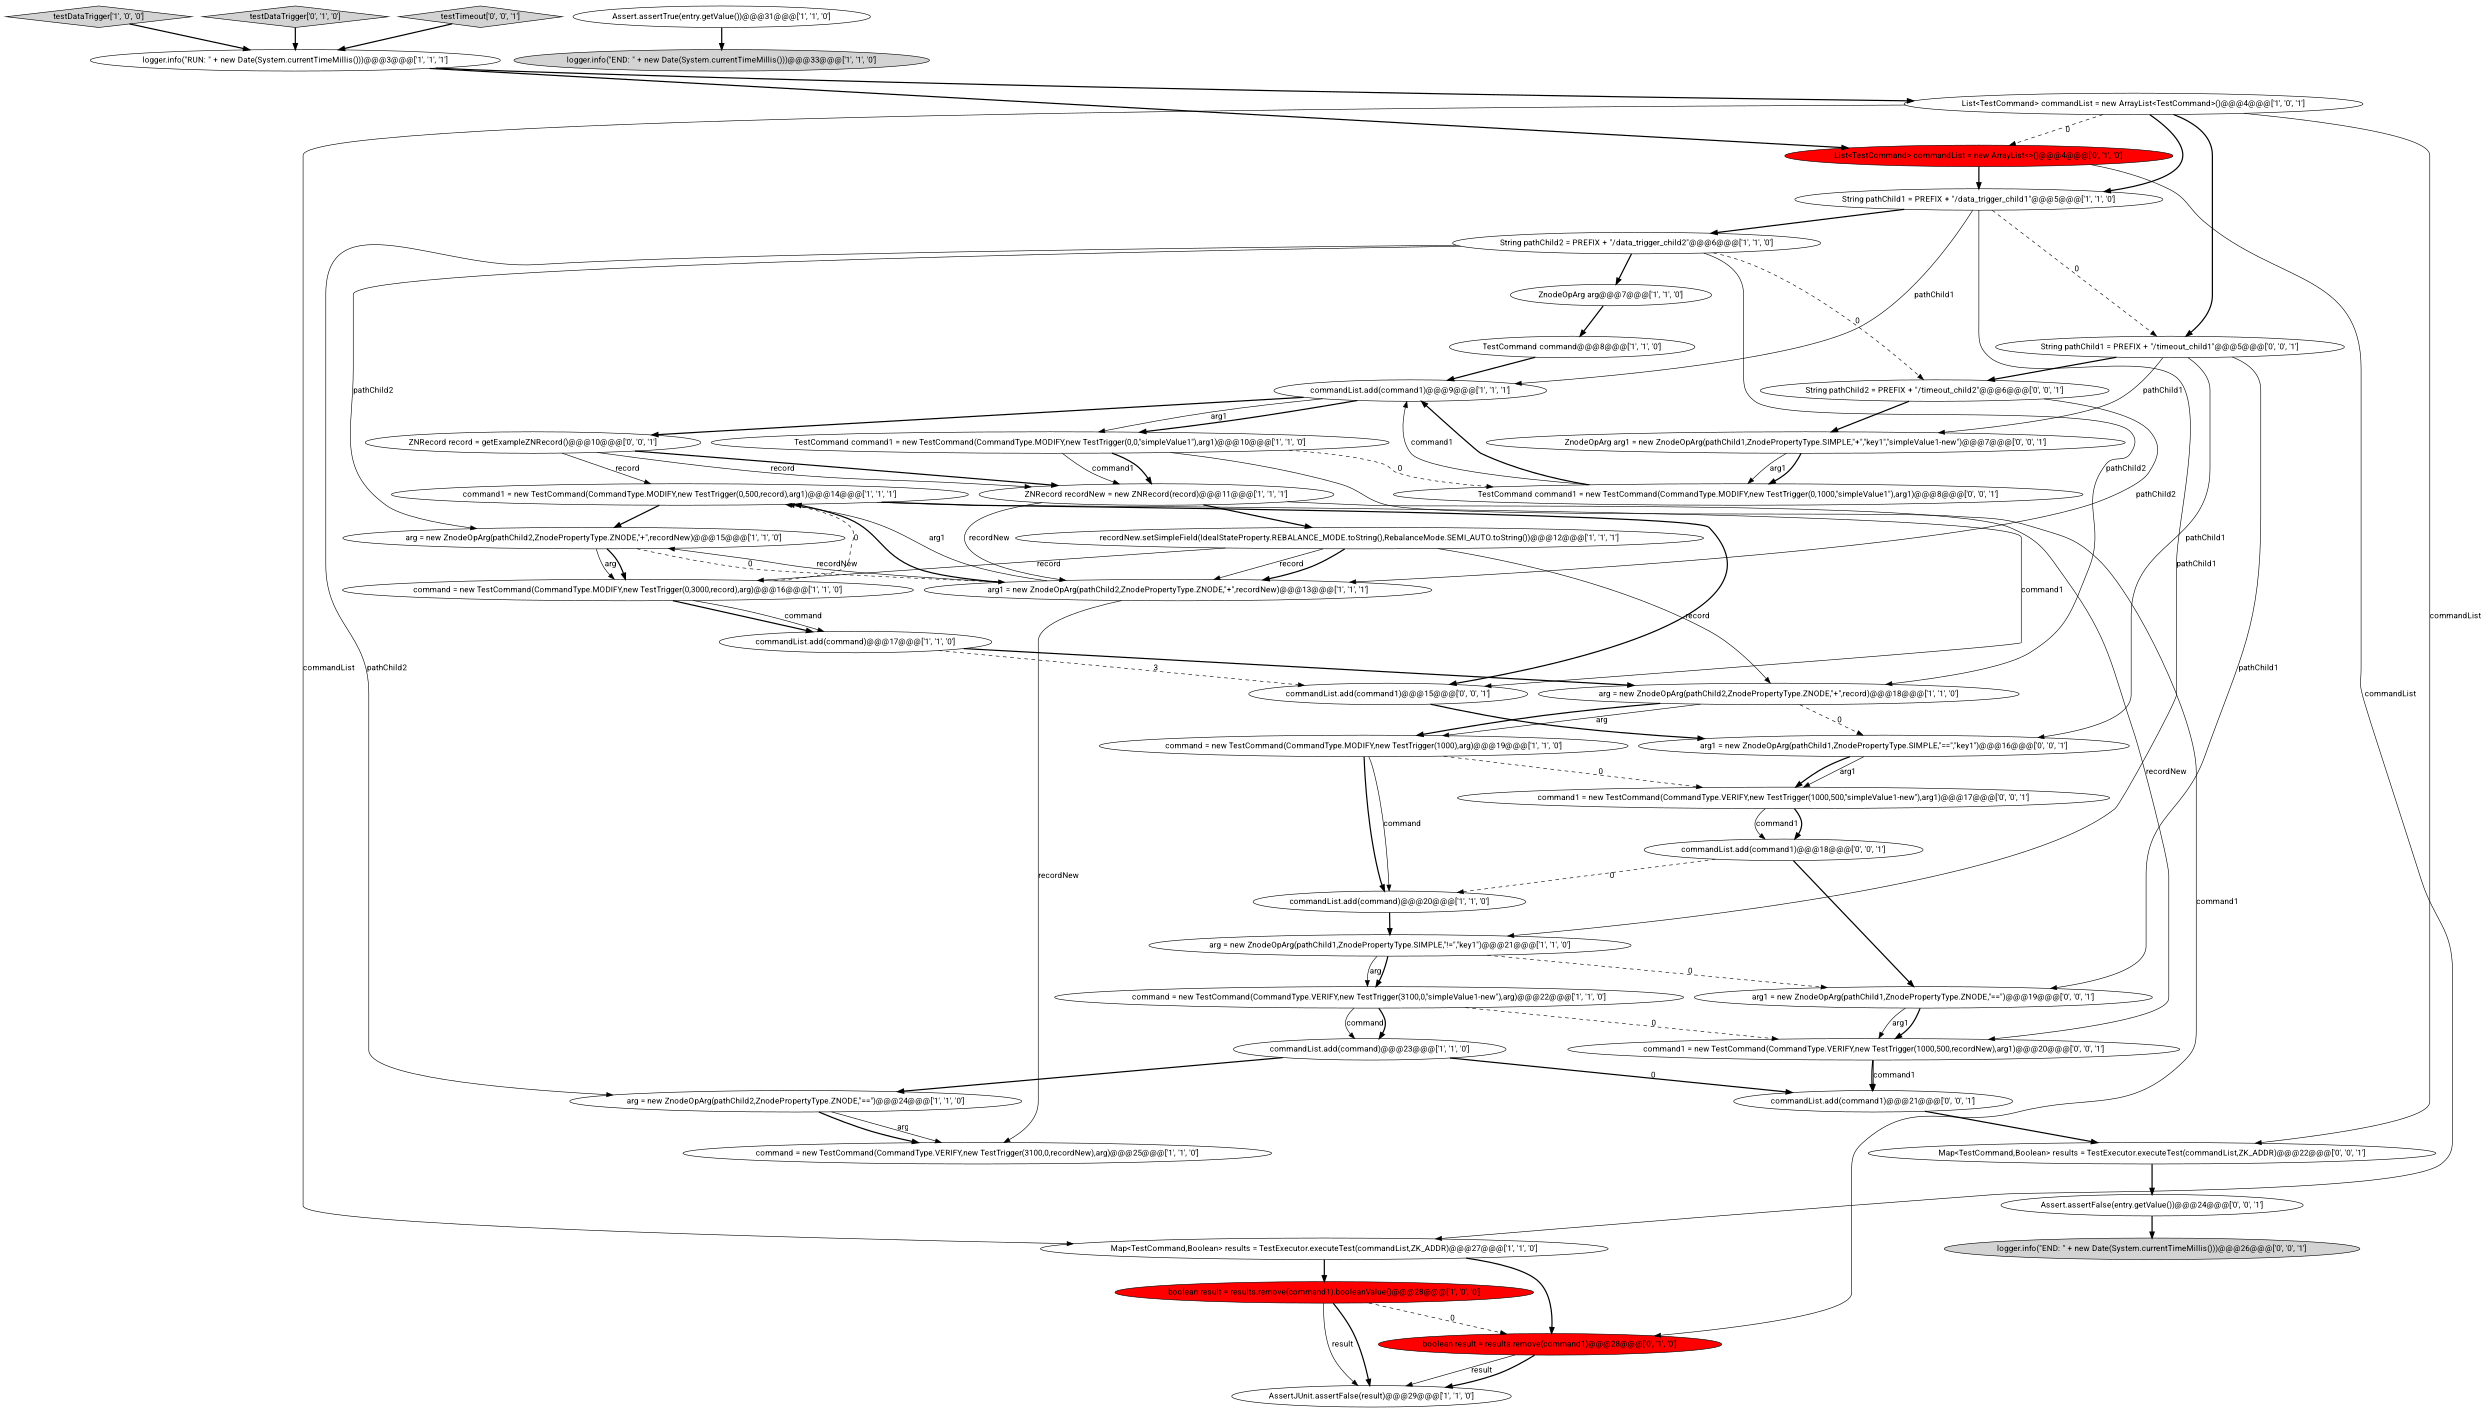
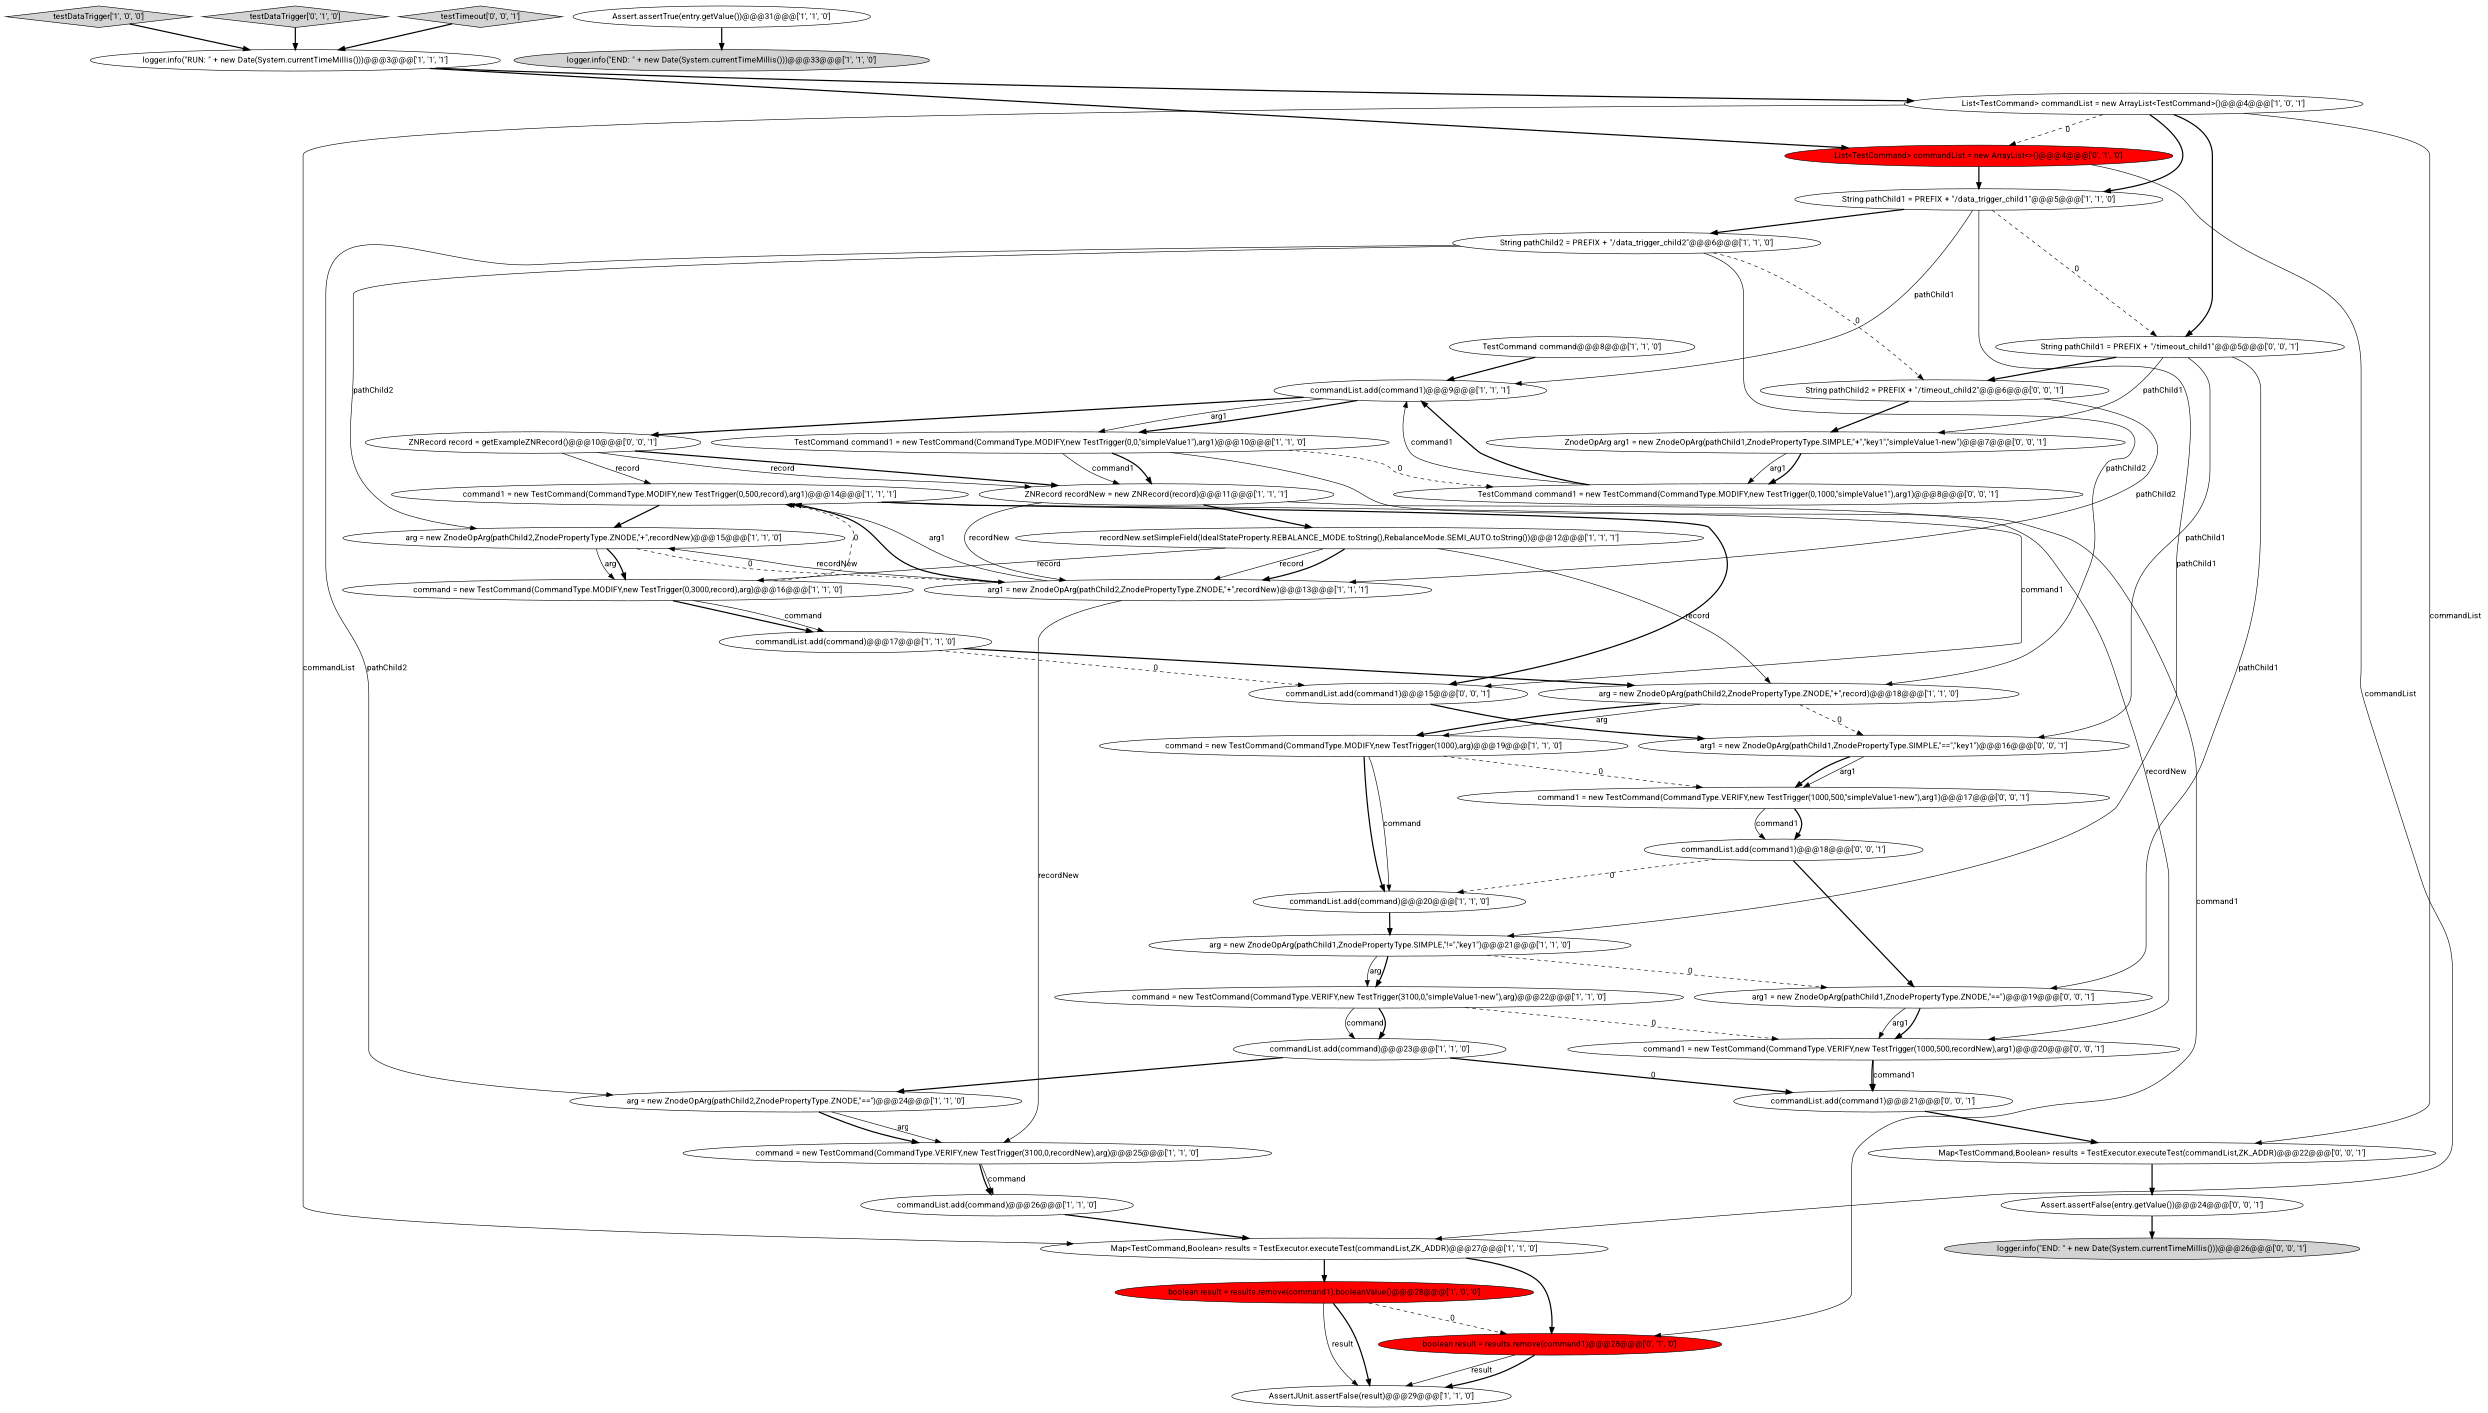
(1611, 295) -> none
(1156, 668) -> (1156, 668)
none -> (997, 1205)
